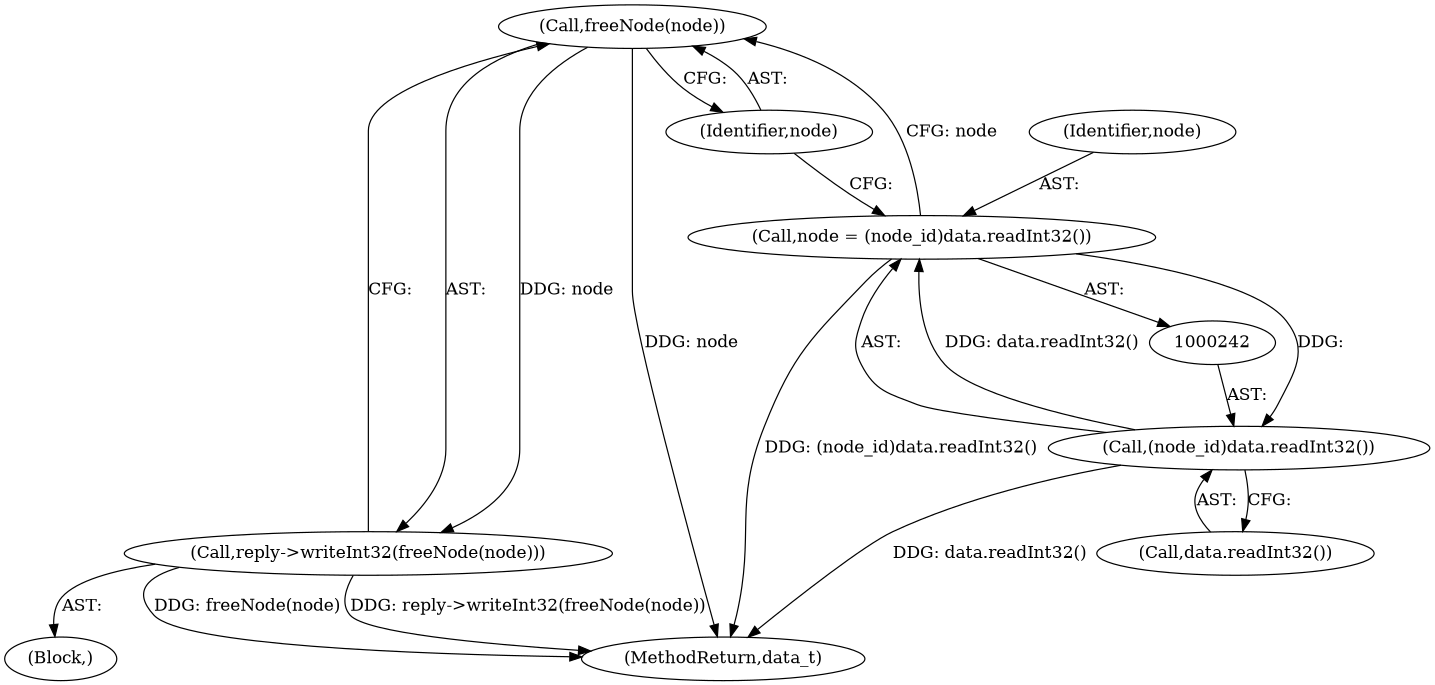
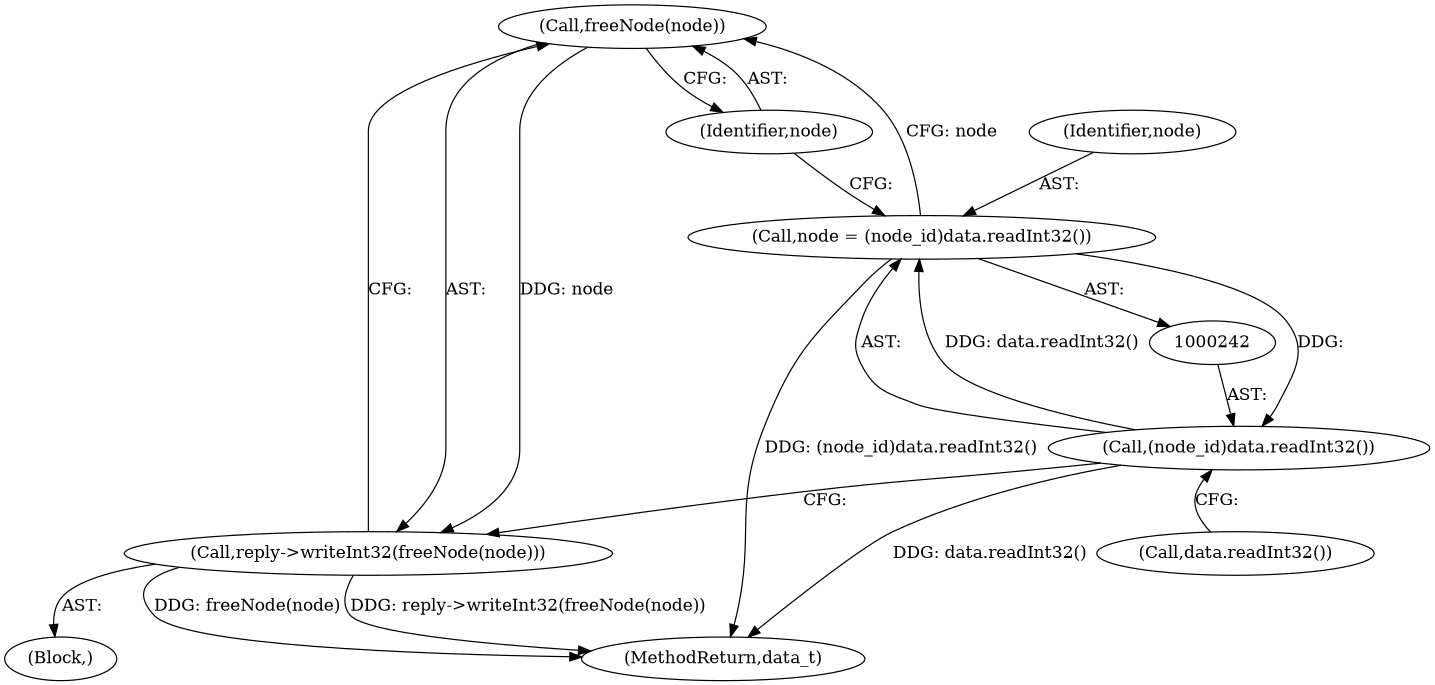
(641, 341) -> none
(1248, 495) -> (799, 492)
(1220, 501) -> (1220, 501)
